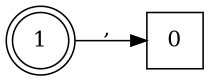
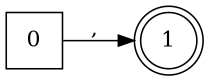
(103, 41) -> (91, 41)
